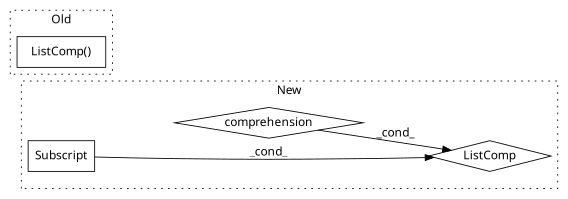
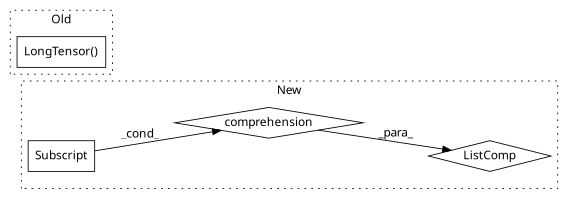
(61, 52) -> (61, 52)
(396, 133) -> (396, 133)
(260, 159) -> (154, 141)
